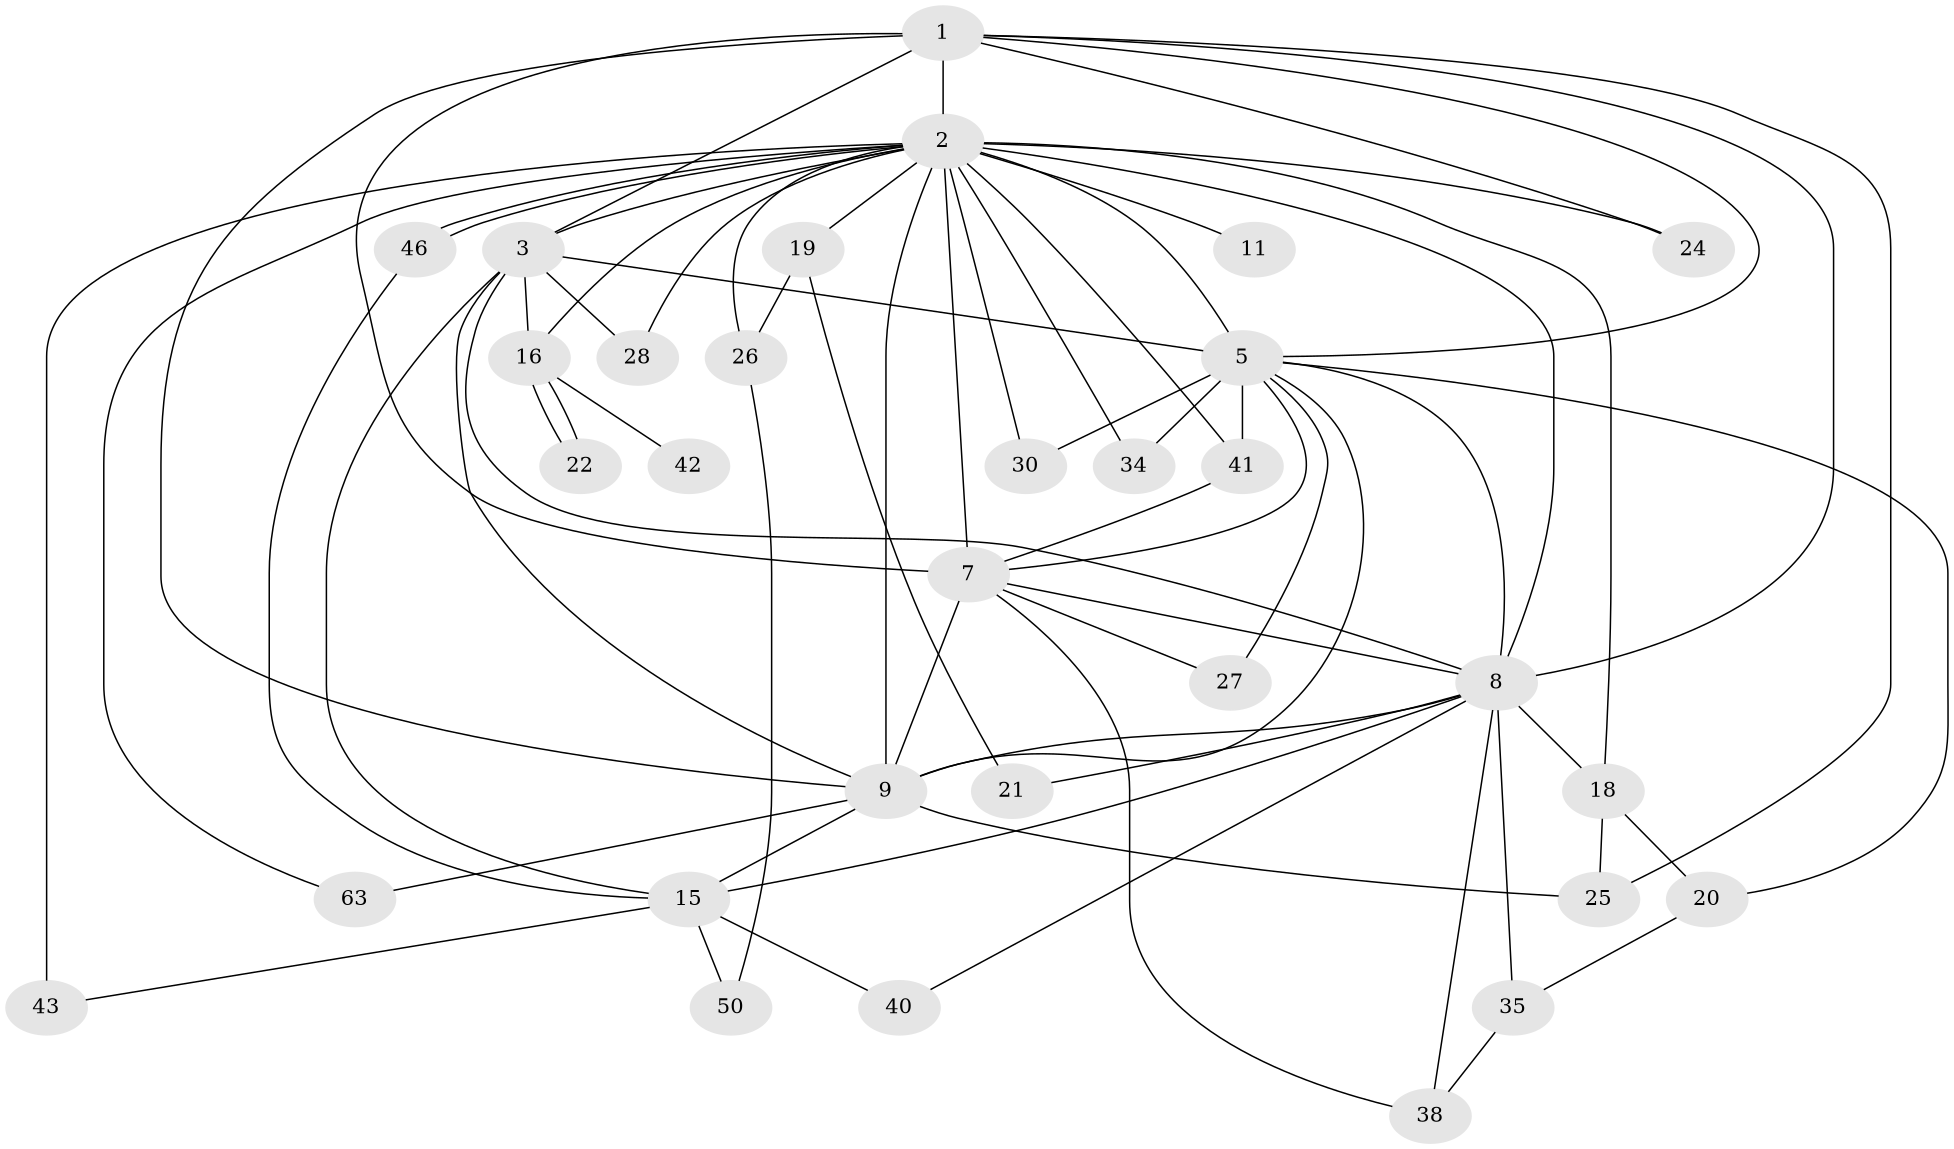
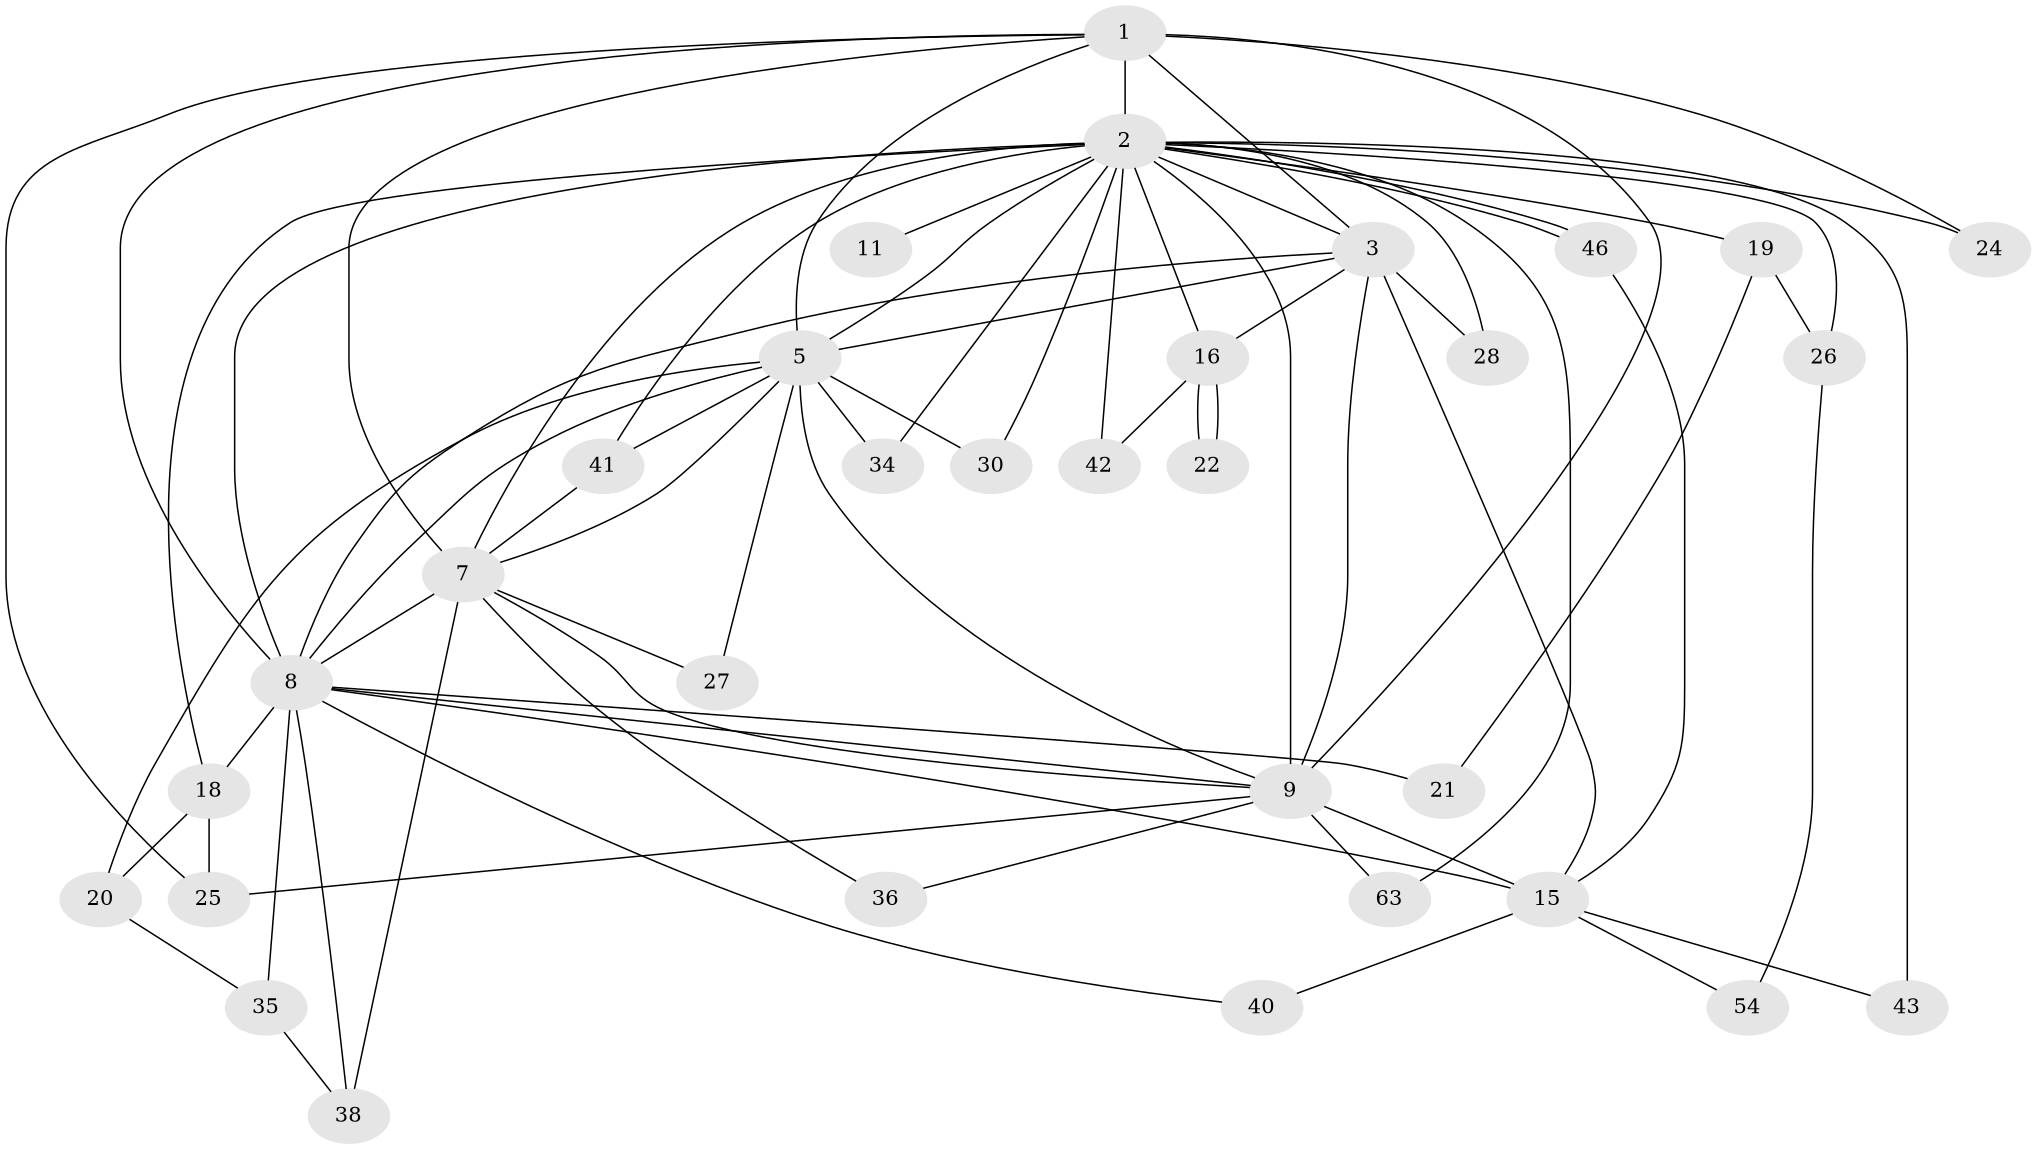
none -> (1112, 311)
none -> (886, 899)
(731, 1008) -> (1748, 1008)
